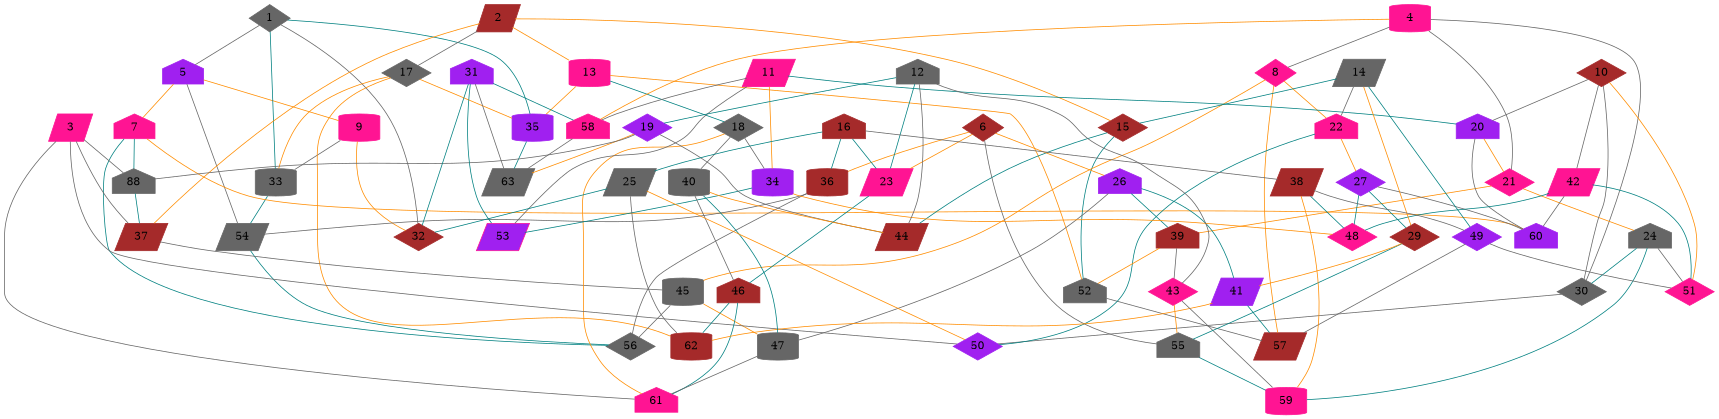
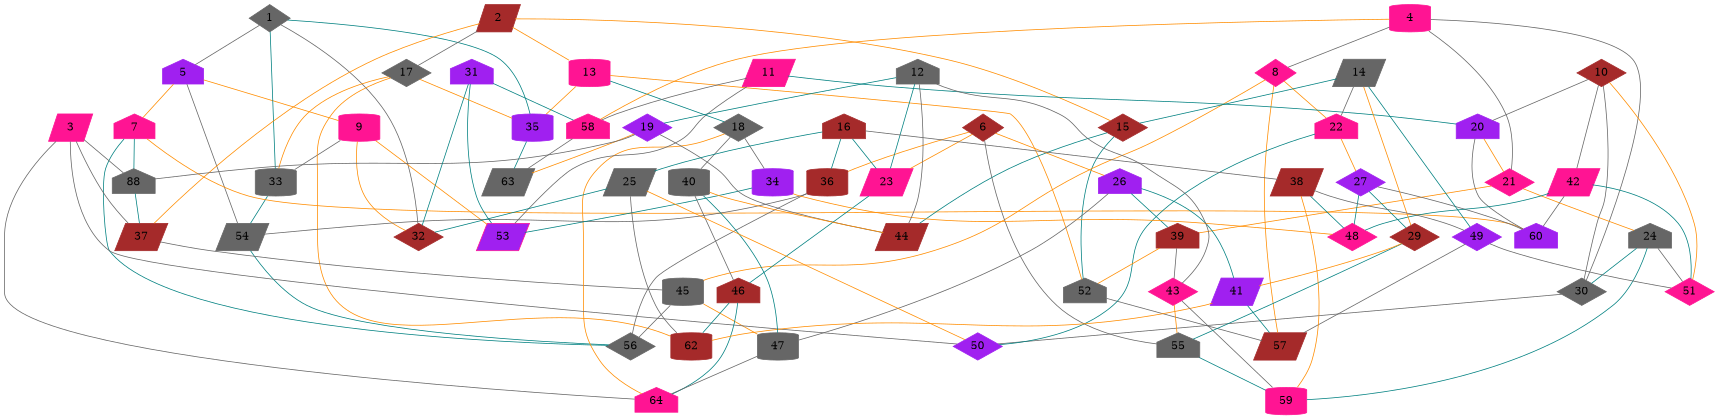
(490, 126) -> none
(771, 128) -> none
none -> (429, 181)
(656, 401) -> (656, 401)
